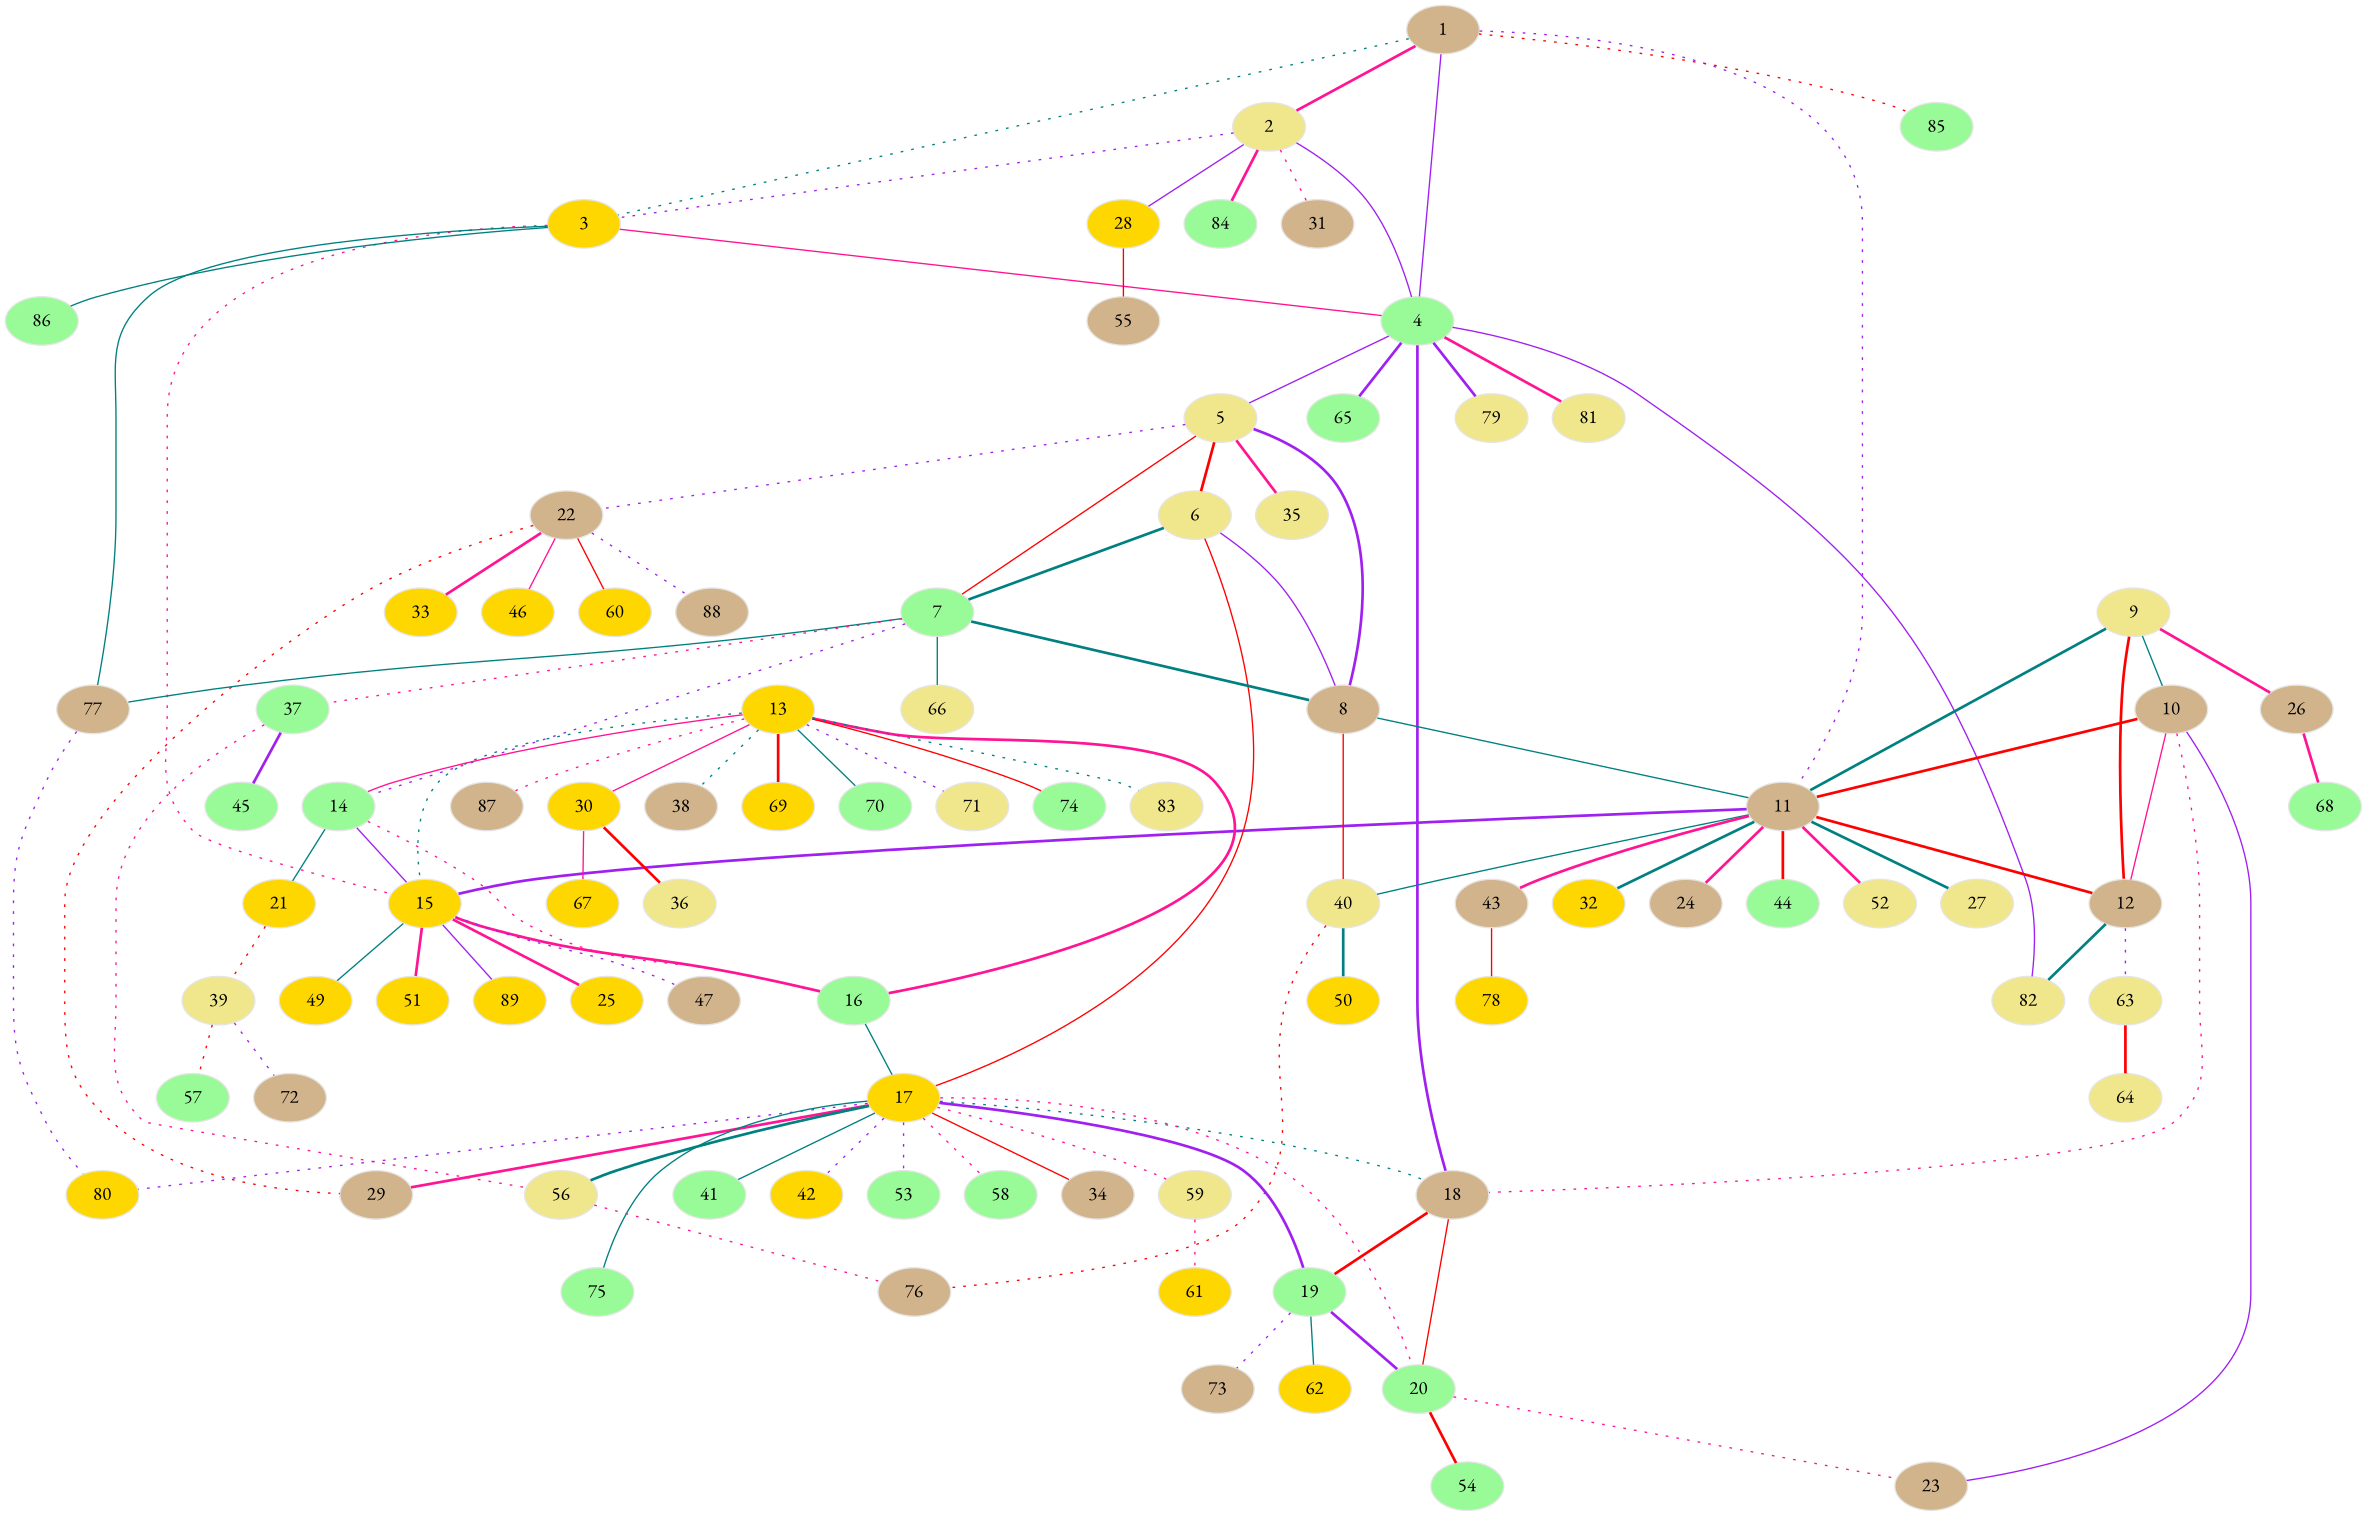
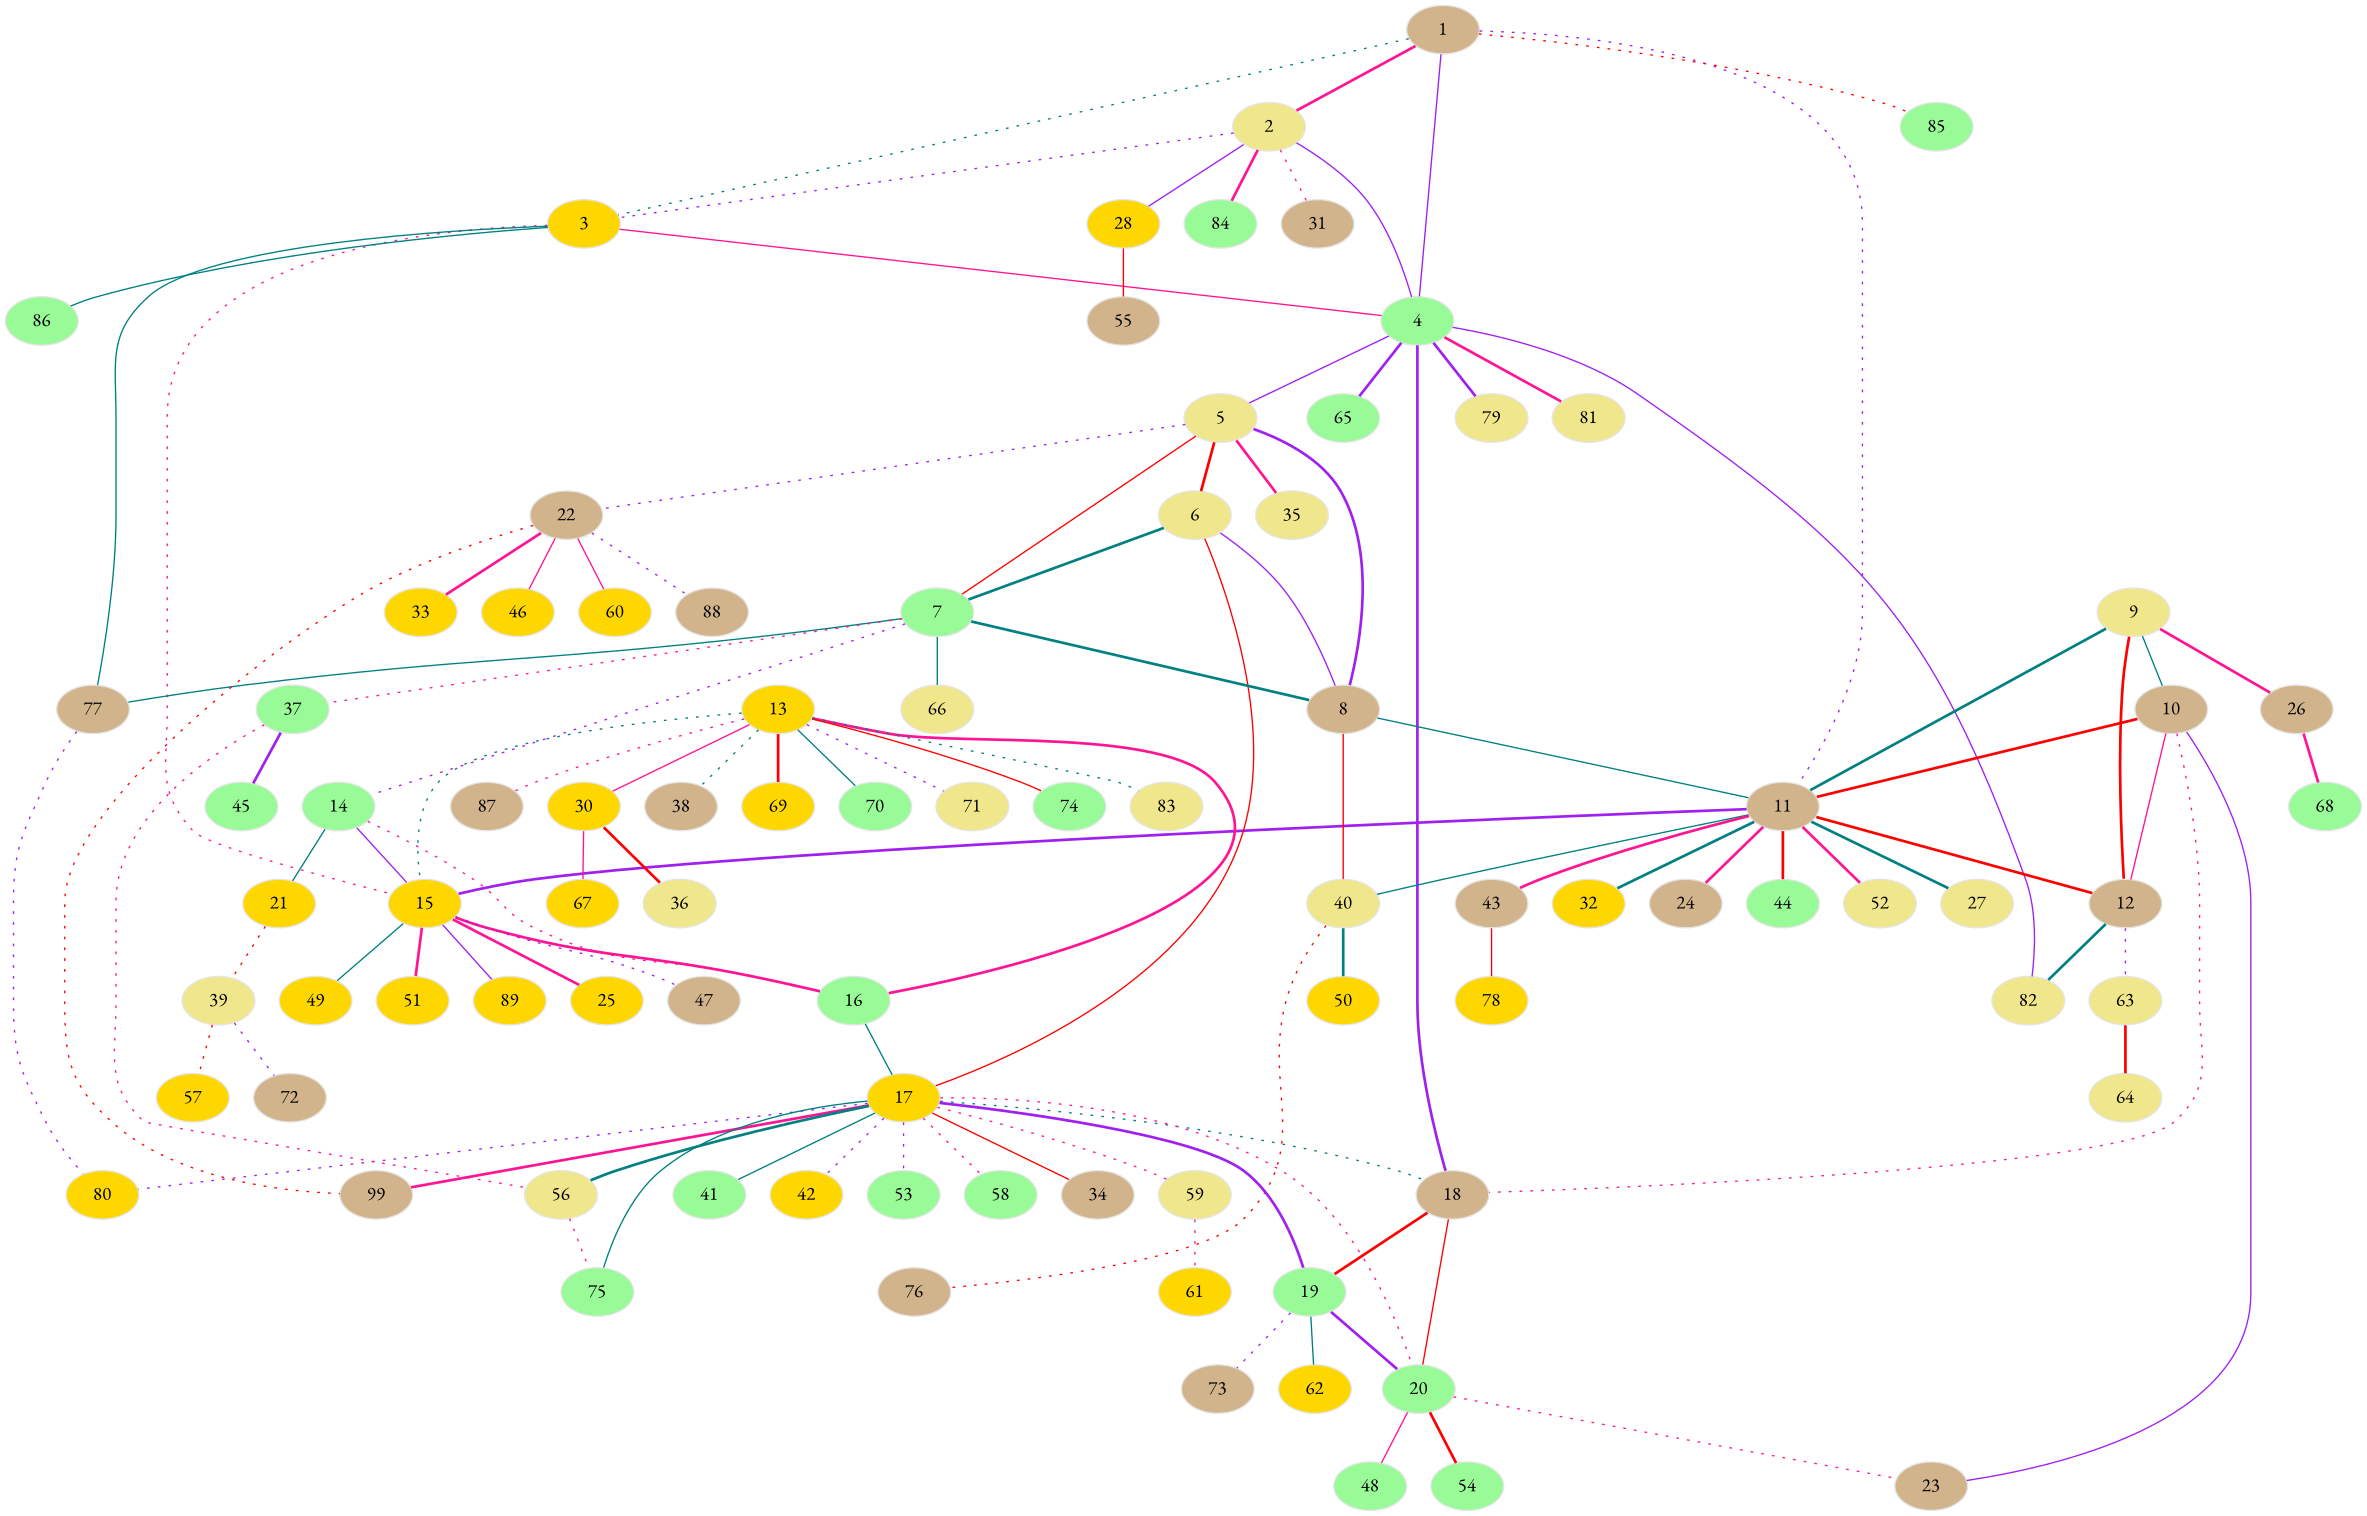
(591, 564) -> (591, 564)
(553, 744) -> none
(193, 1098) -> (193, 1098)
(376, 1195) -> (376, 1195)
(738, 1243) -> (579, 1243)
none -> (1370, 1486)
